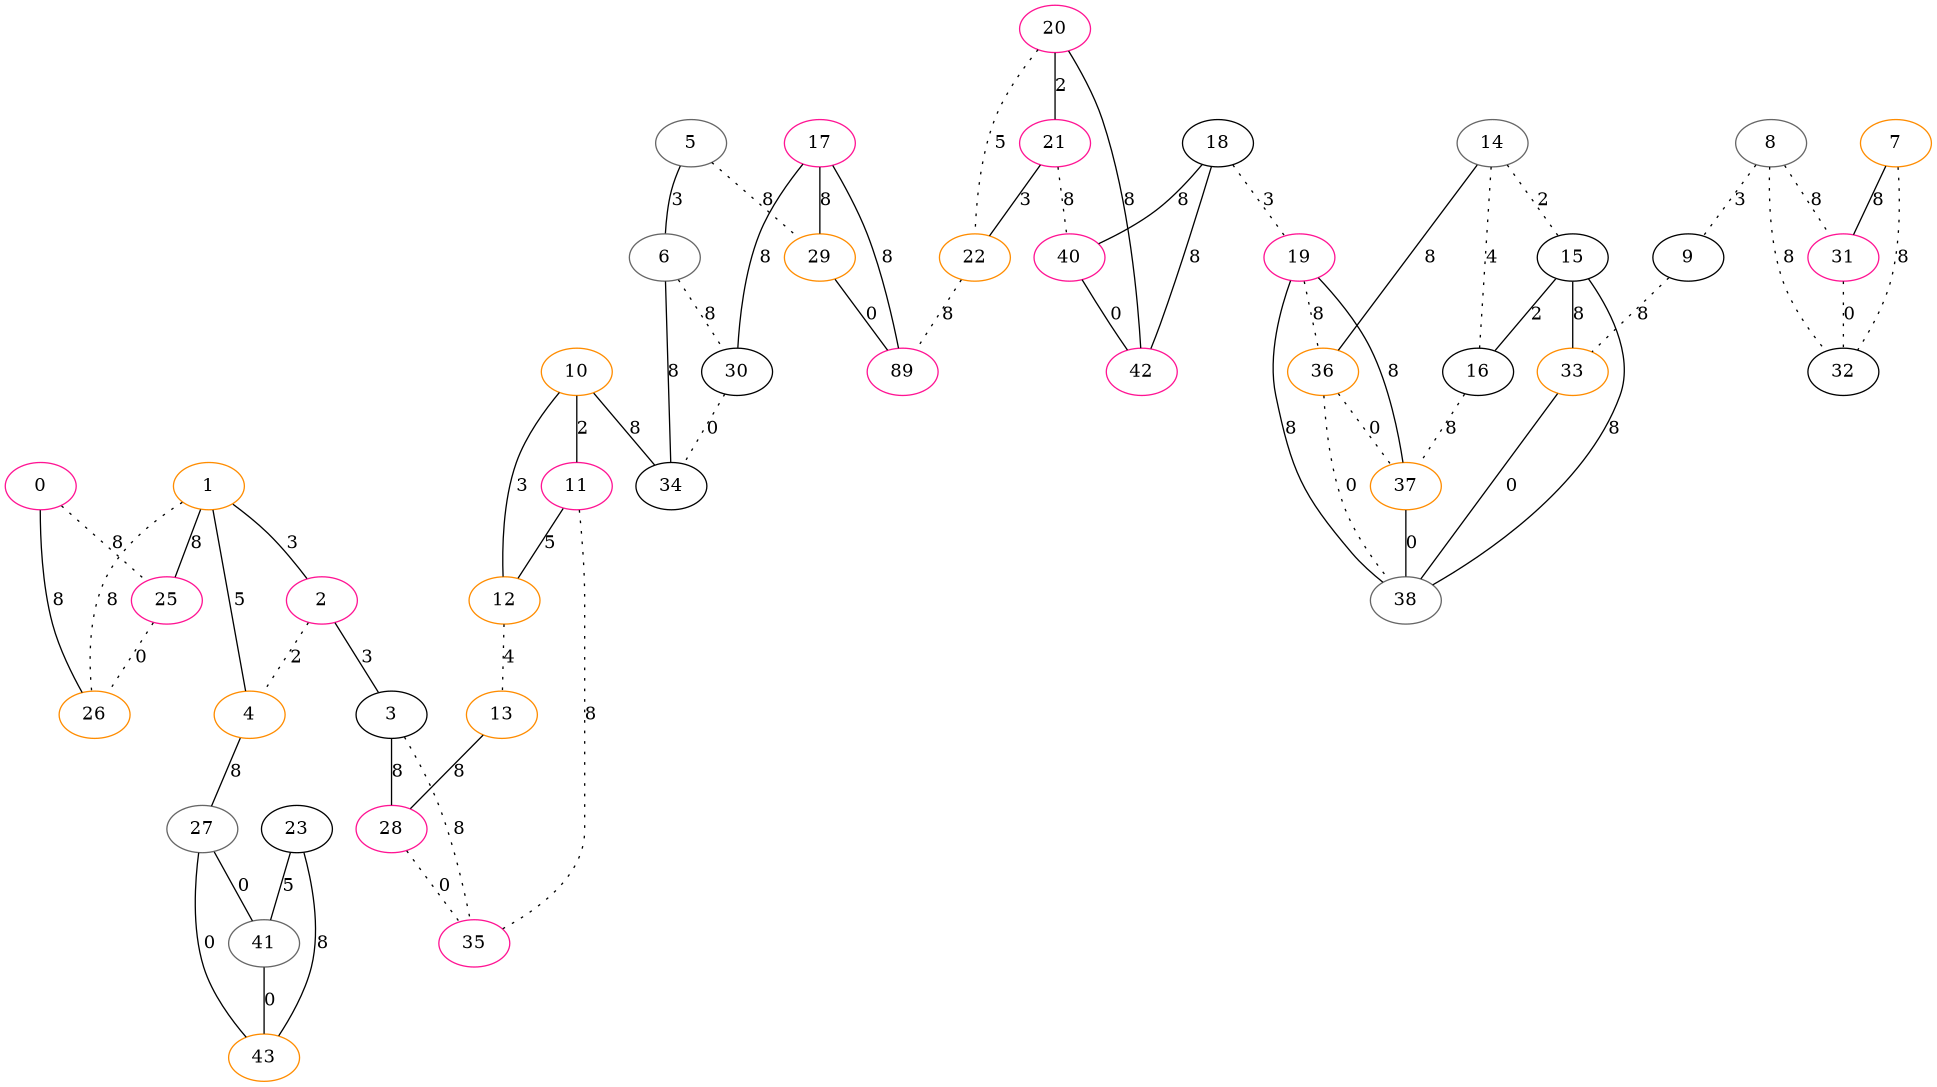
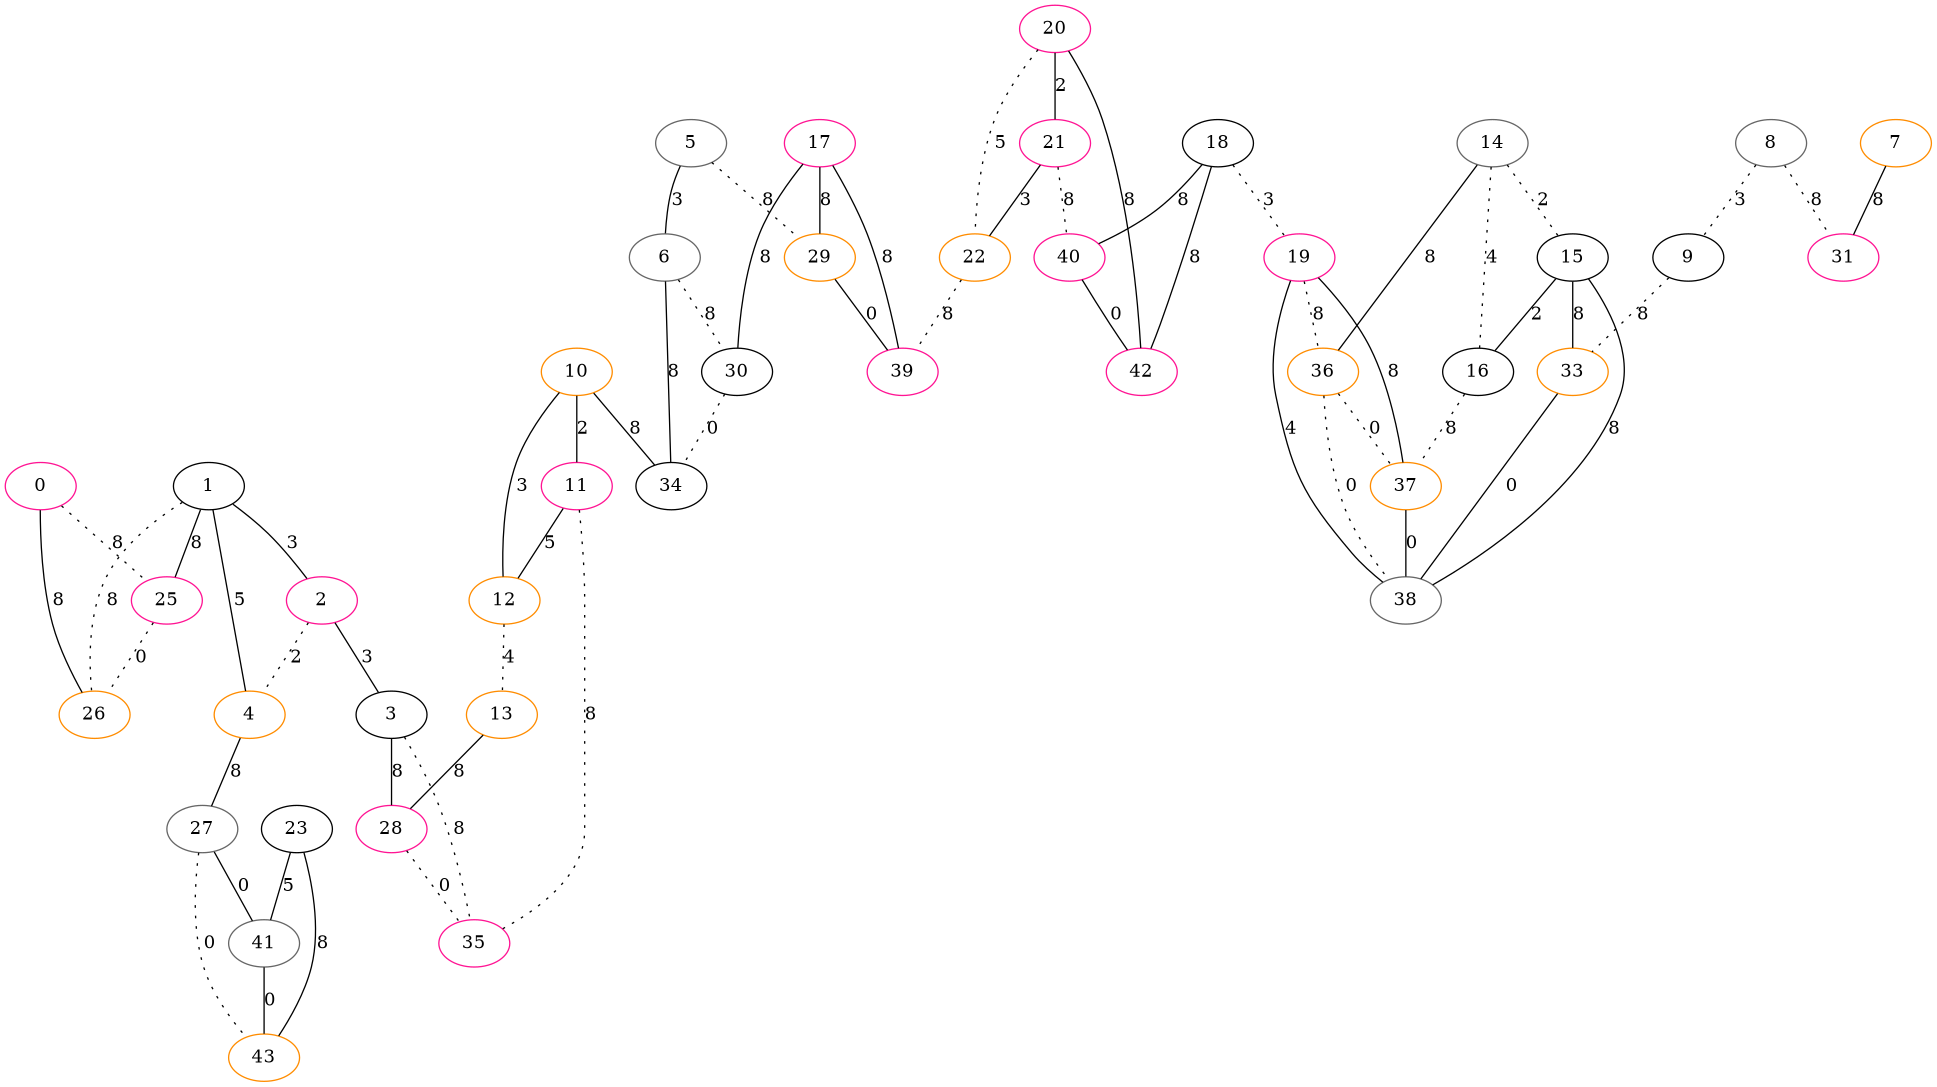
(903, 372) -> (903, 372)
(1843, 372) -> none
(1292, 429) -> (1292, 429)
(209, 486) -> (209, 486)
(200, 951) -> (200, 951)
